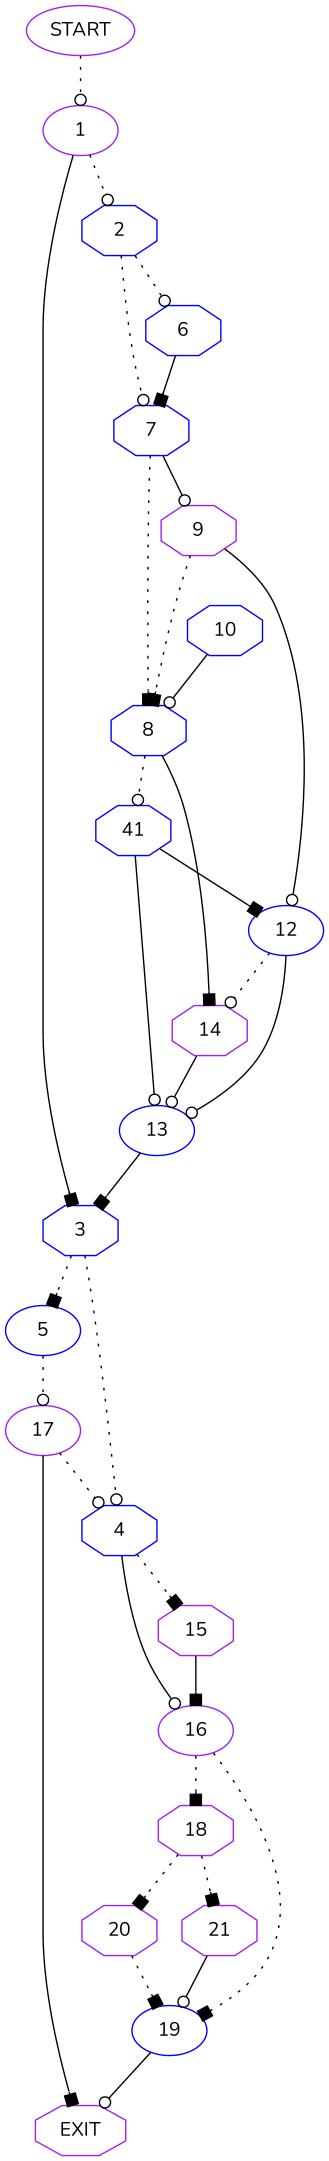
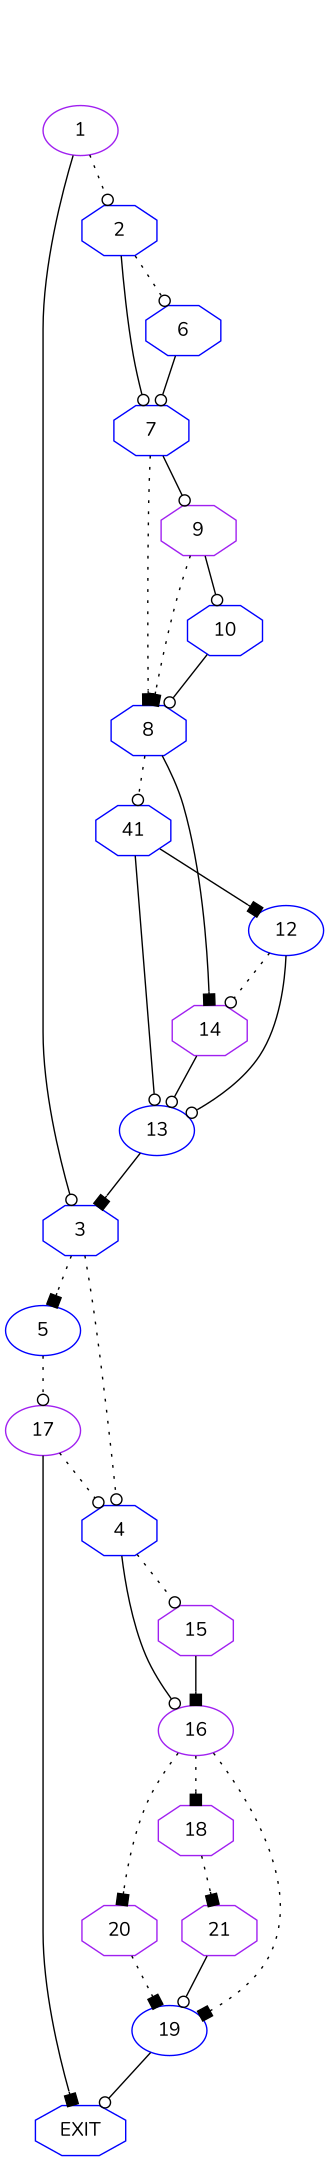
(81, 31) -> none
(129, 326) -> (129, 326)
(169, 375) -> (169, 375)
(43, 675) -> (43, 675)
(301, 710) -> (210, 575)
(153, 1575) -> (153, 1575)
(162, 1875) -> (141, 1818)
(81, 2131) -> (81, 2131)
